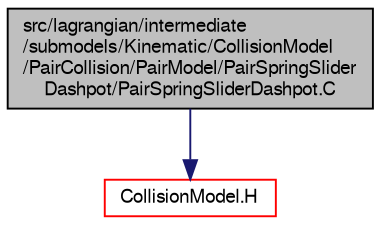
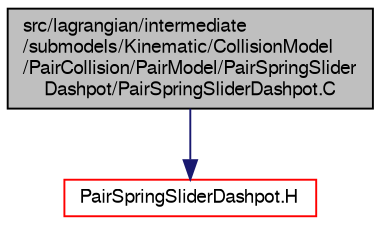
(190, 198) -> (190, 198)
